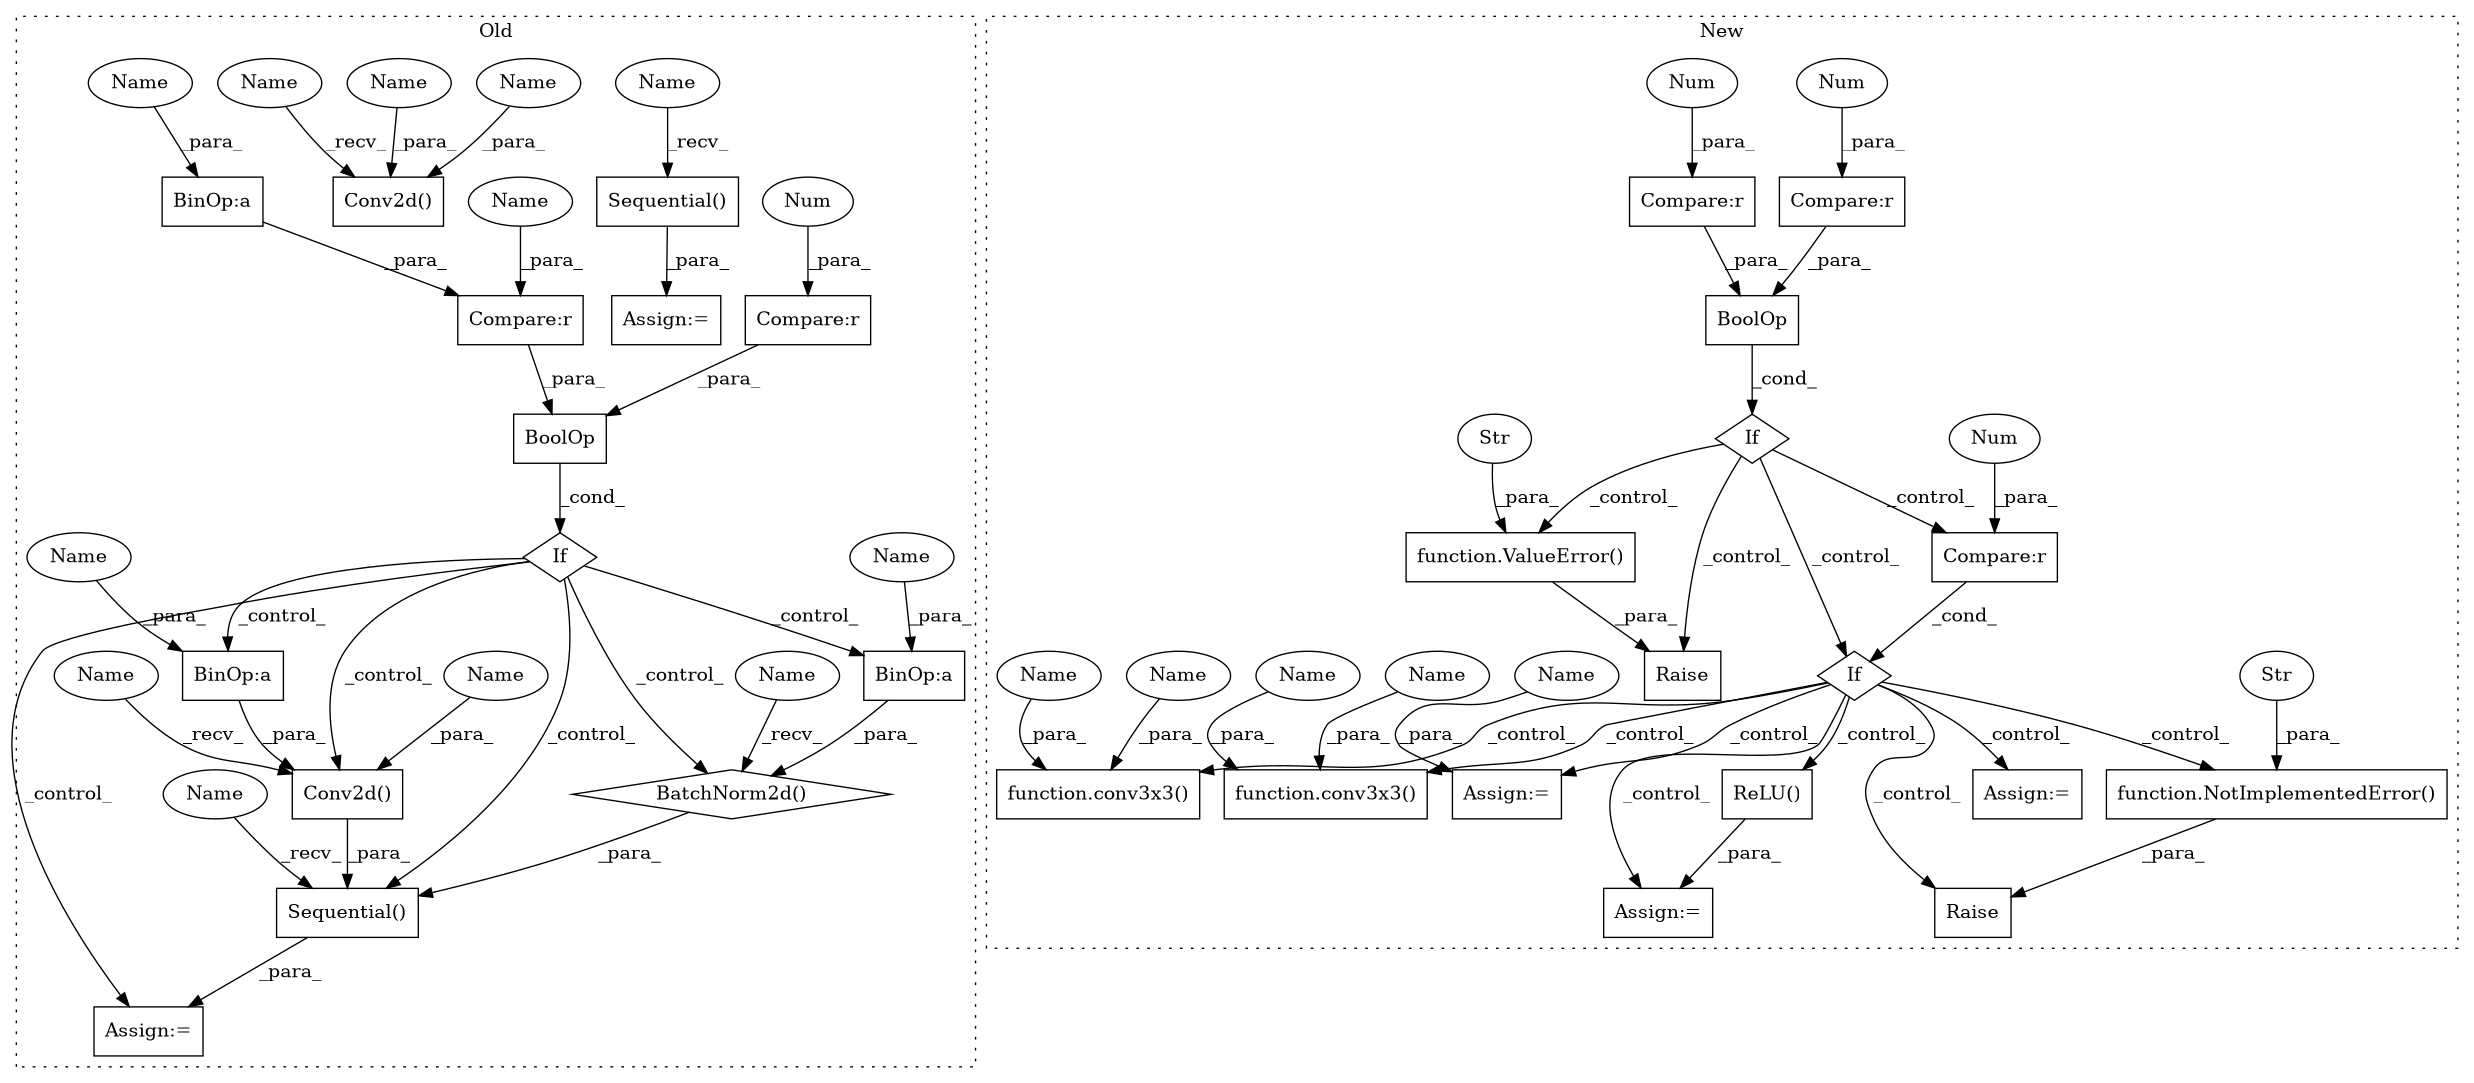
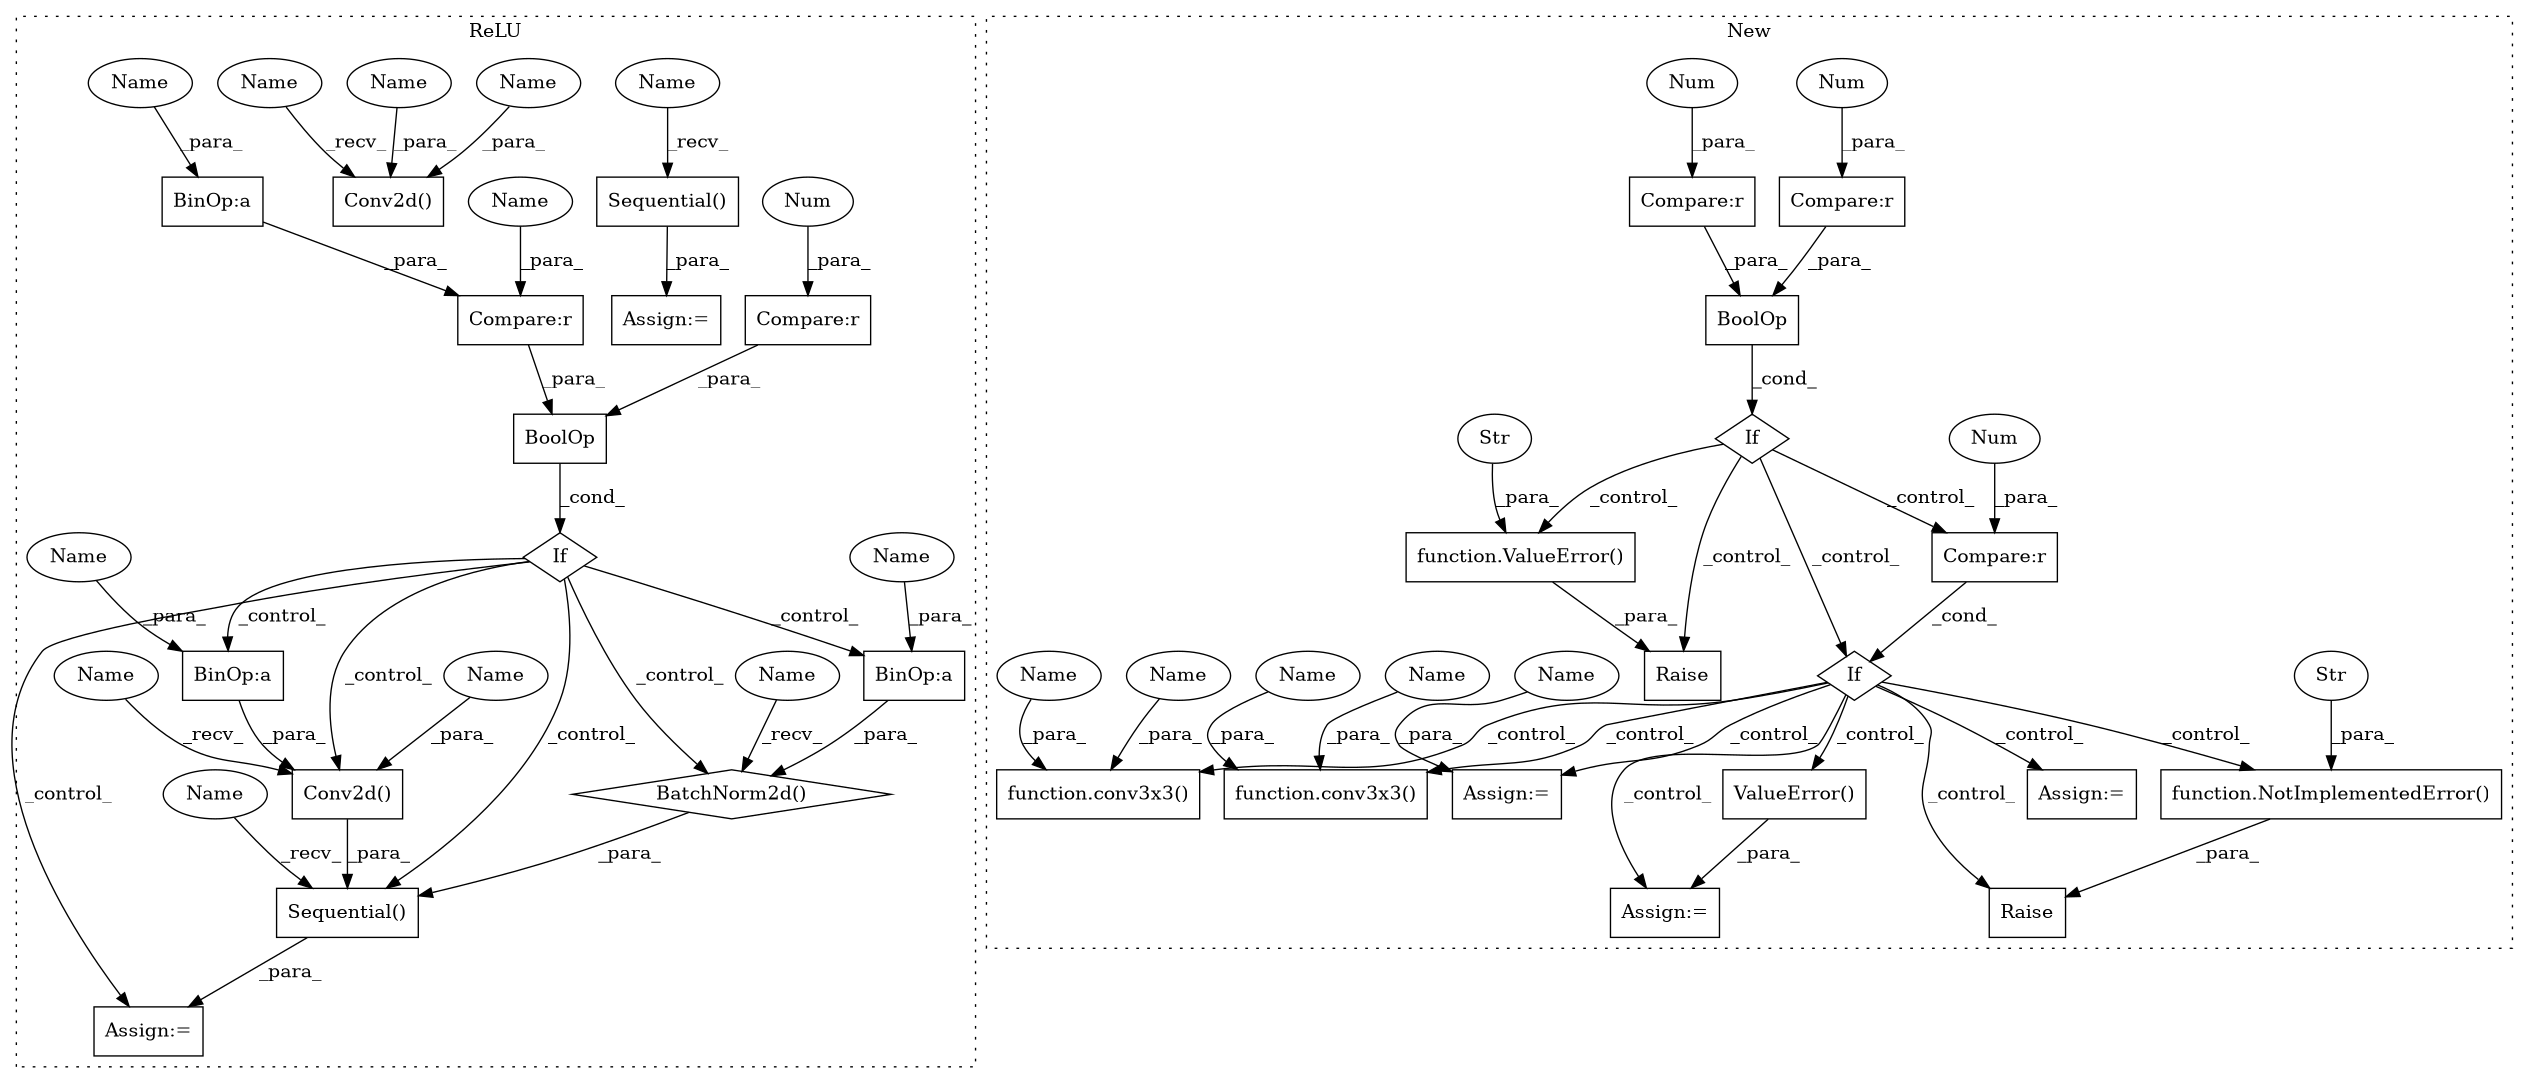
(496, 32) -> (496, 32)
(1767, 794) -> (1794, 794)
